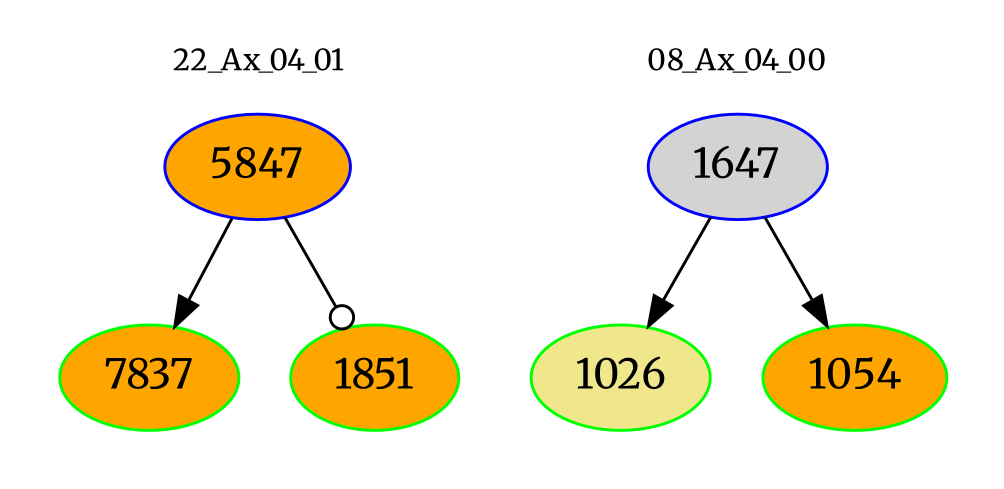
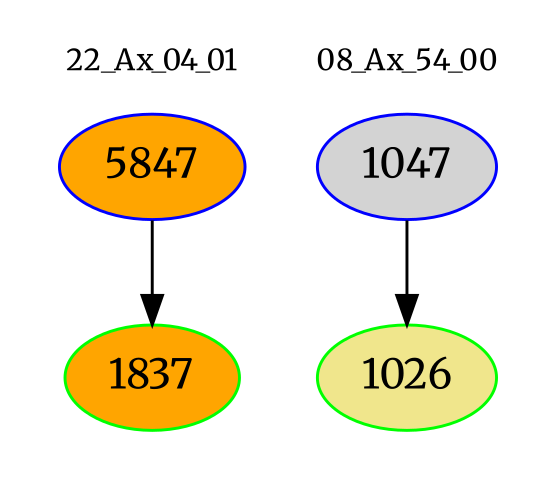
(738, 63) -> (408, 63)
(738, 167) -> (407, 167)
(149, 378) -> (152, 378)
(375, 378) -> none
(855, 378) -> none
